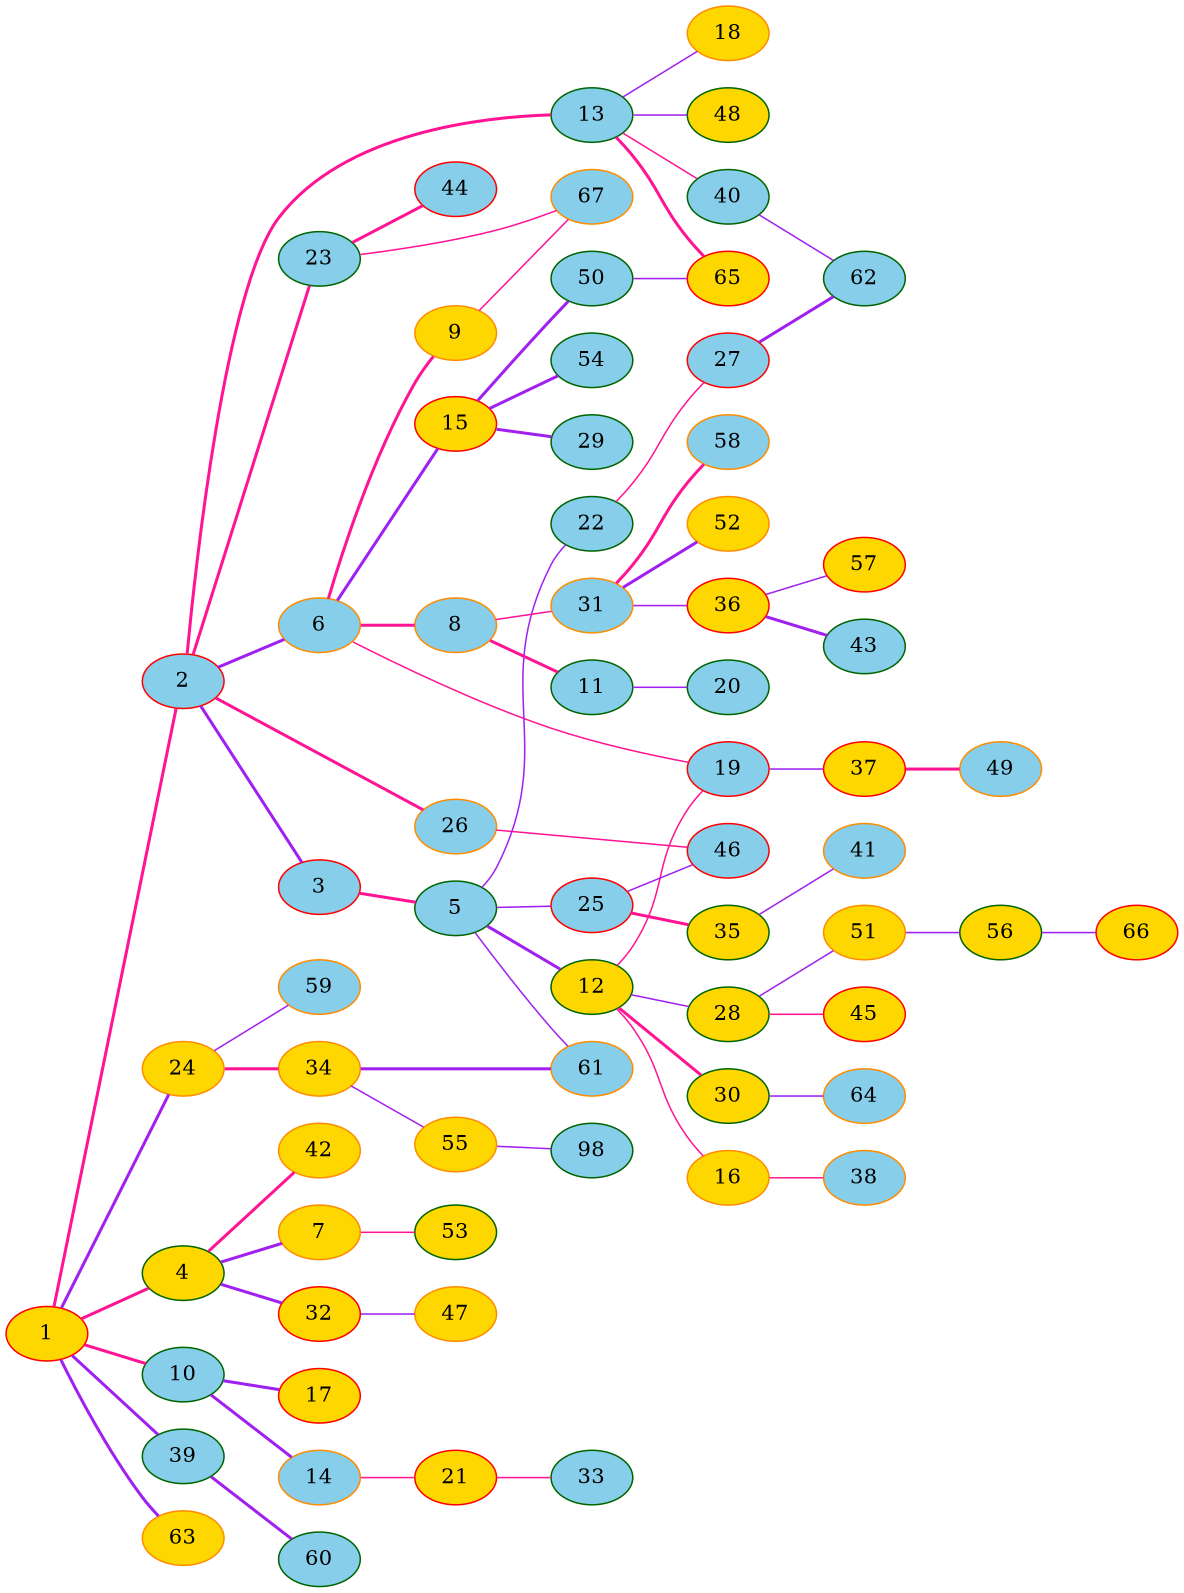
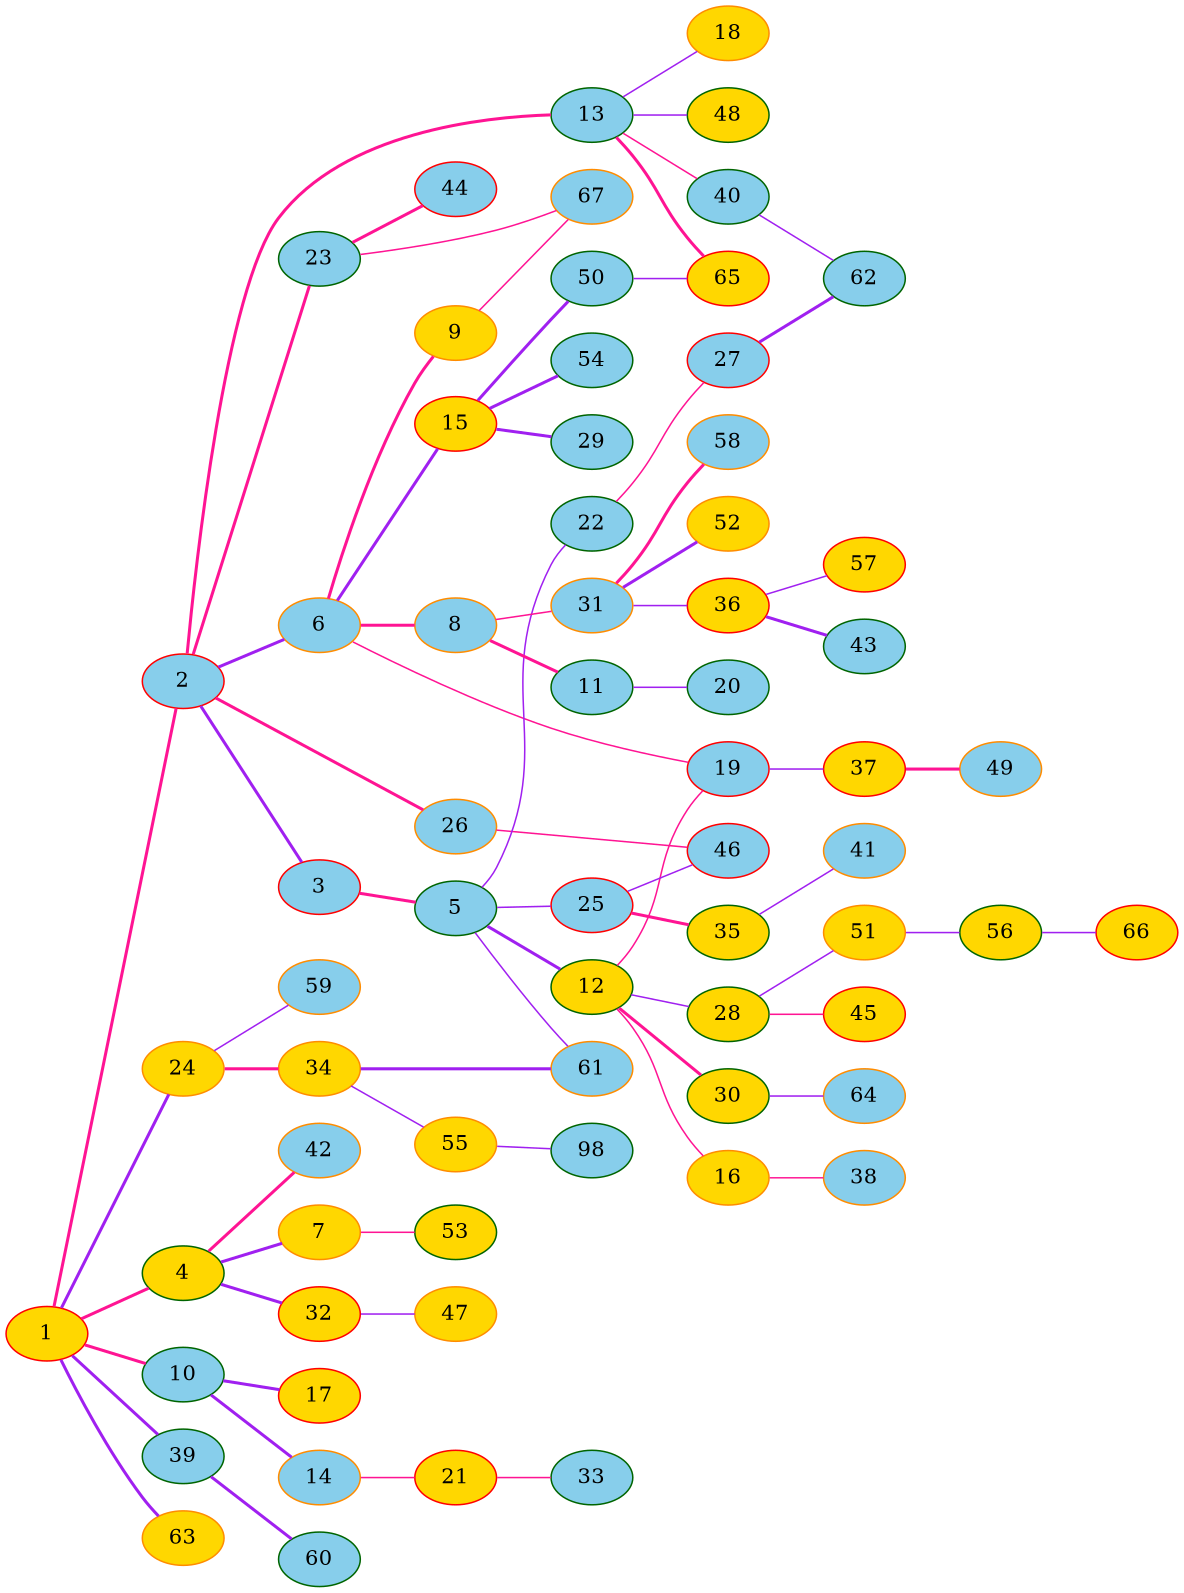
(319, 1151) -> (319, 1151)
